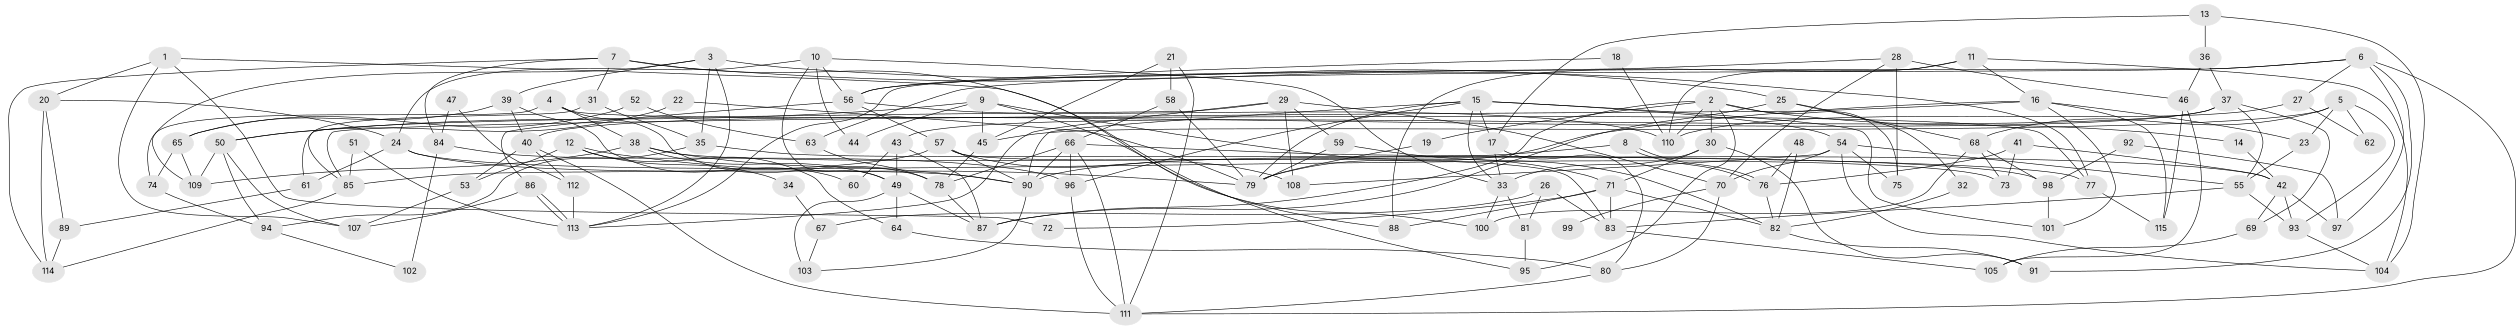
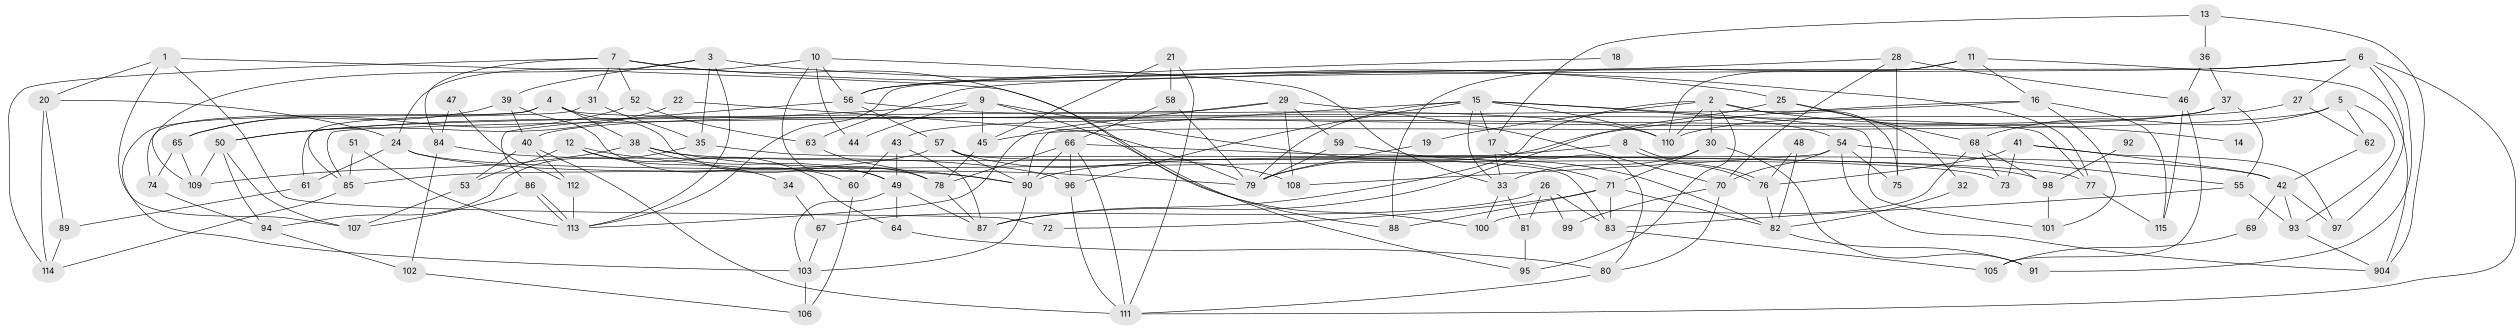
none -> (625, 79)
(1643, 100) -> (1542, 109)
(2304, 143) -> none
(2329, 147) -> none
(2251, 161) -> (2196, 157)
(2260, 165) -> (2326, 165)
none -> (1557, 207)
none -> (221, 236)
(2382, 272) -> (2382, 272)
none -> (805, 314)
